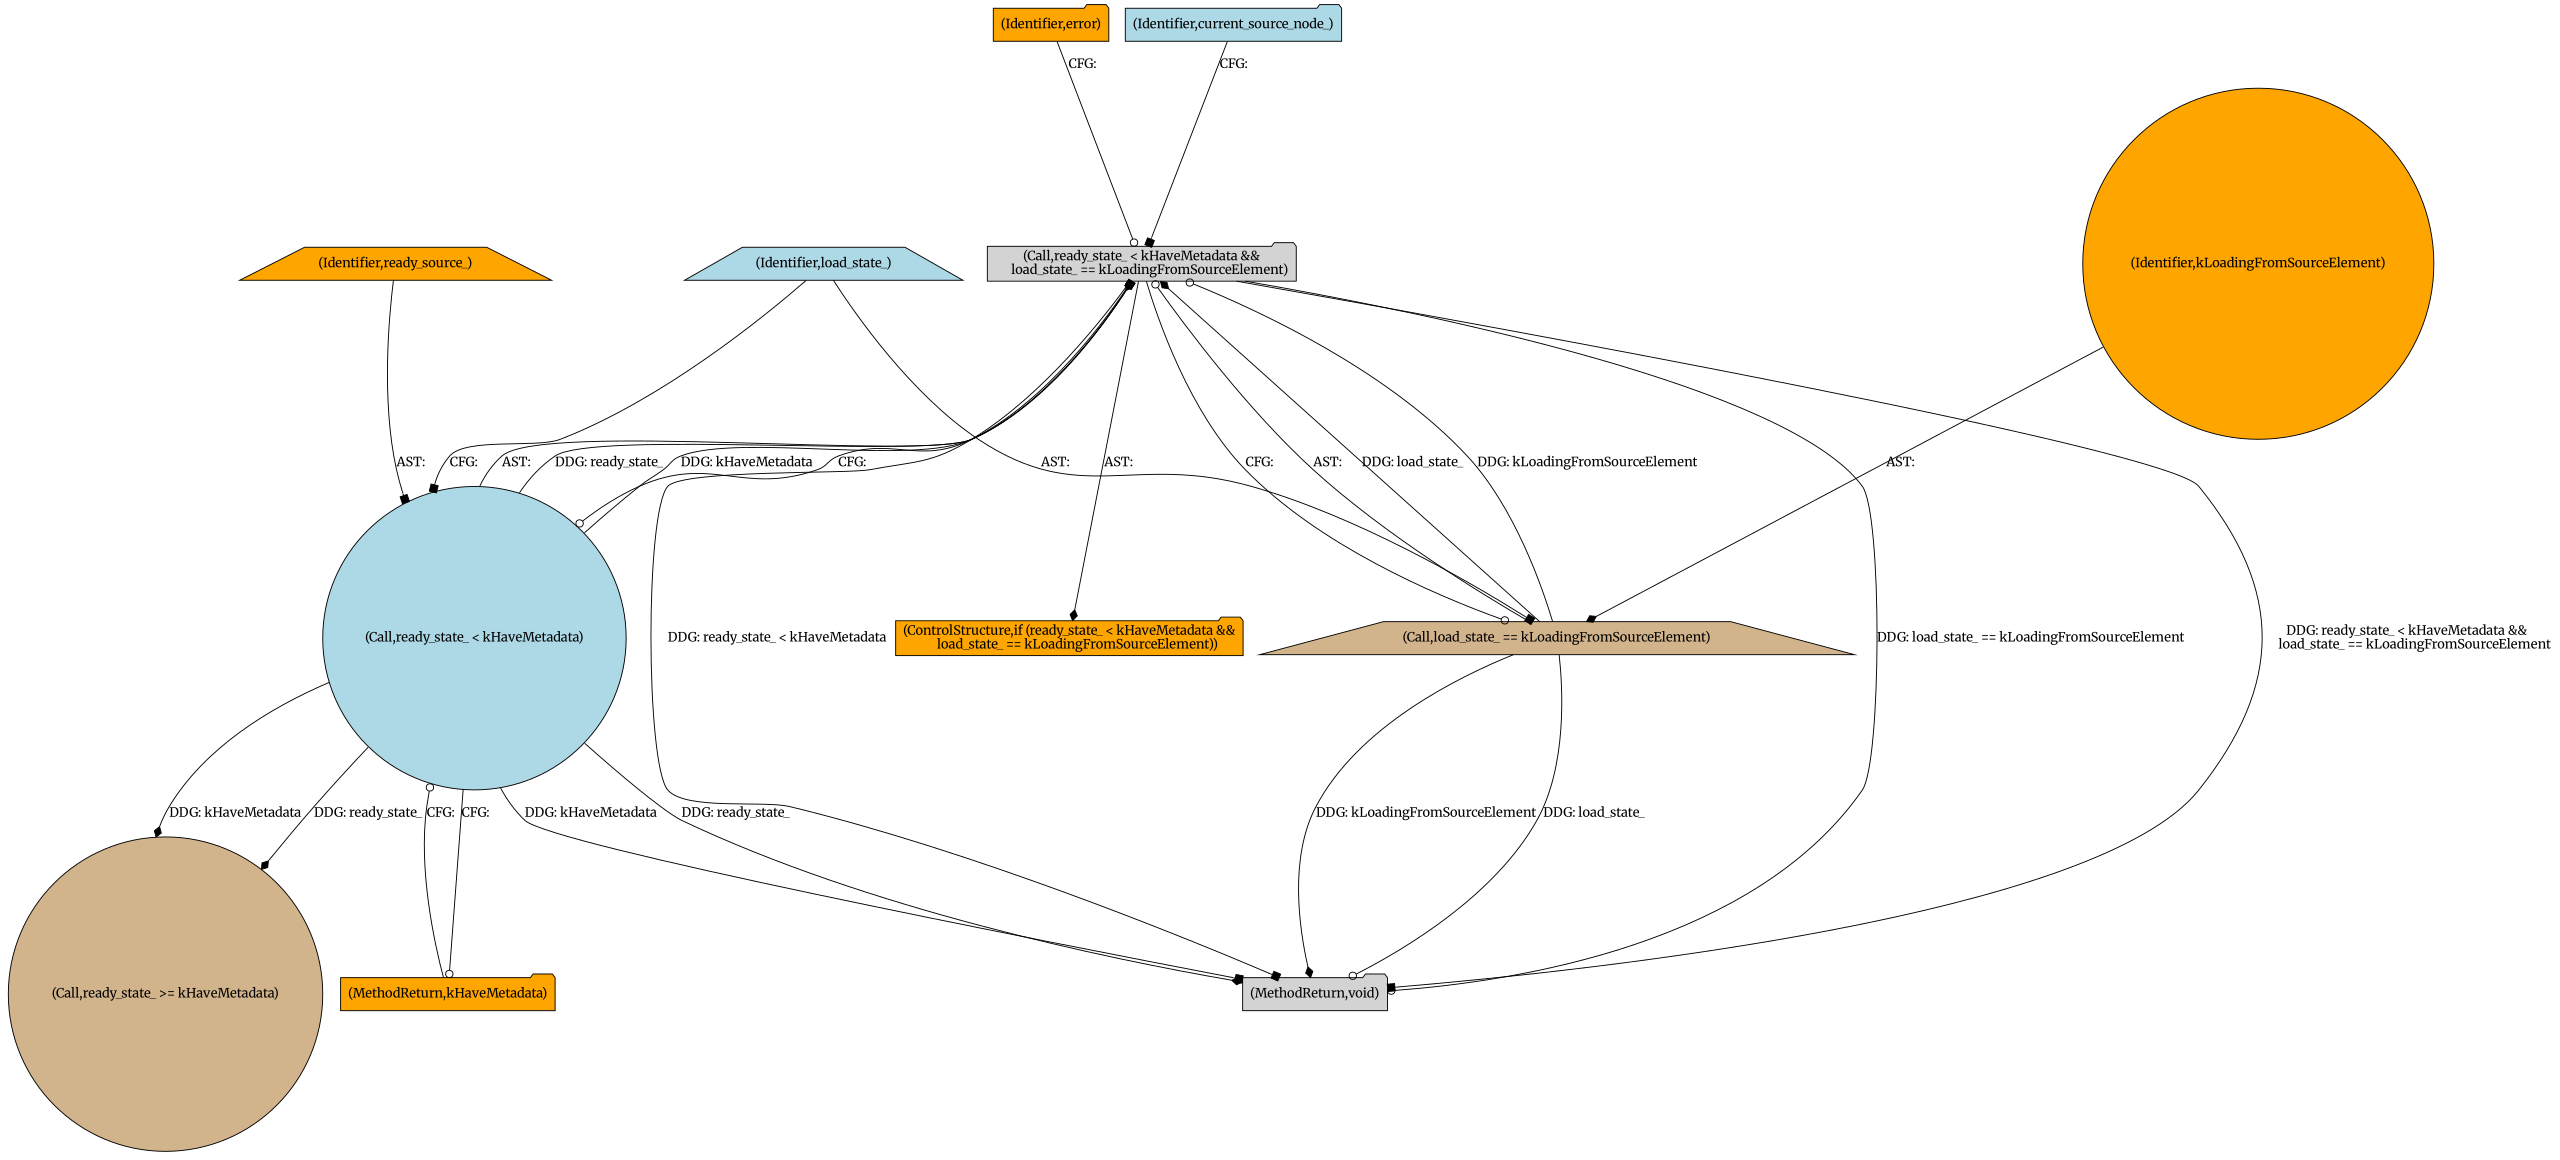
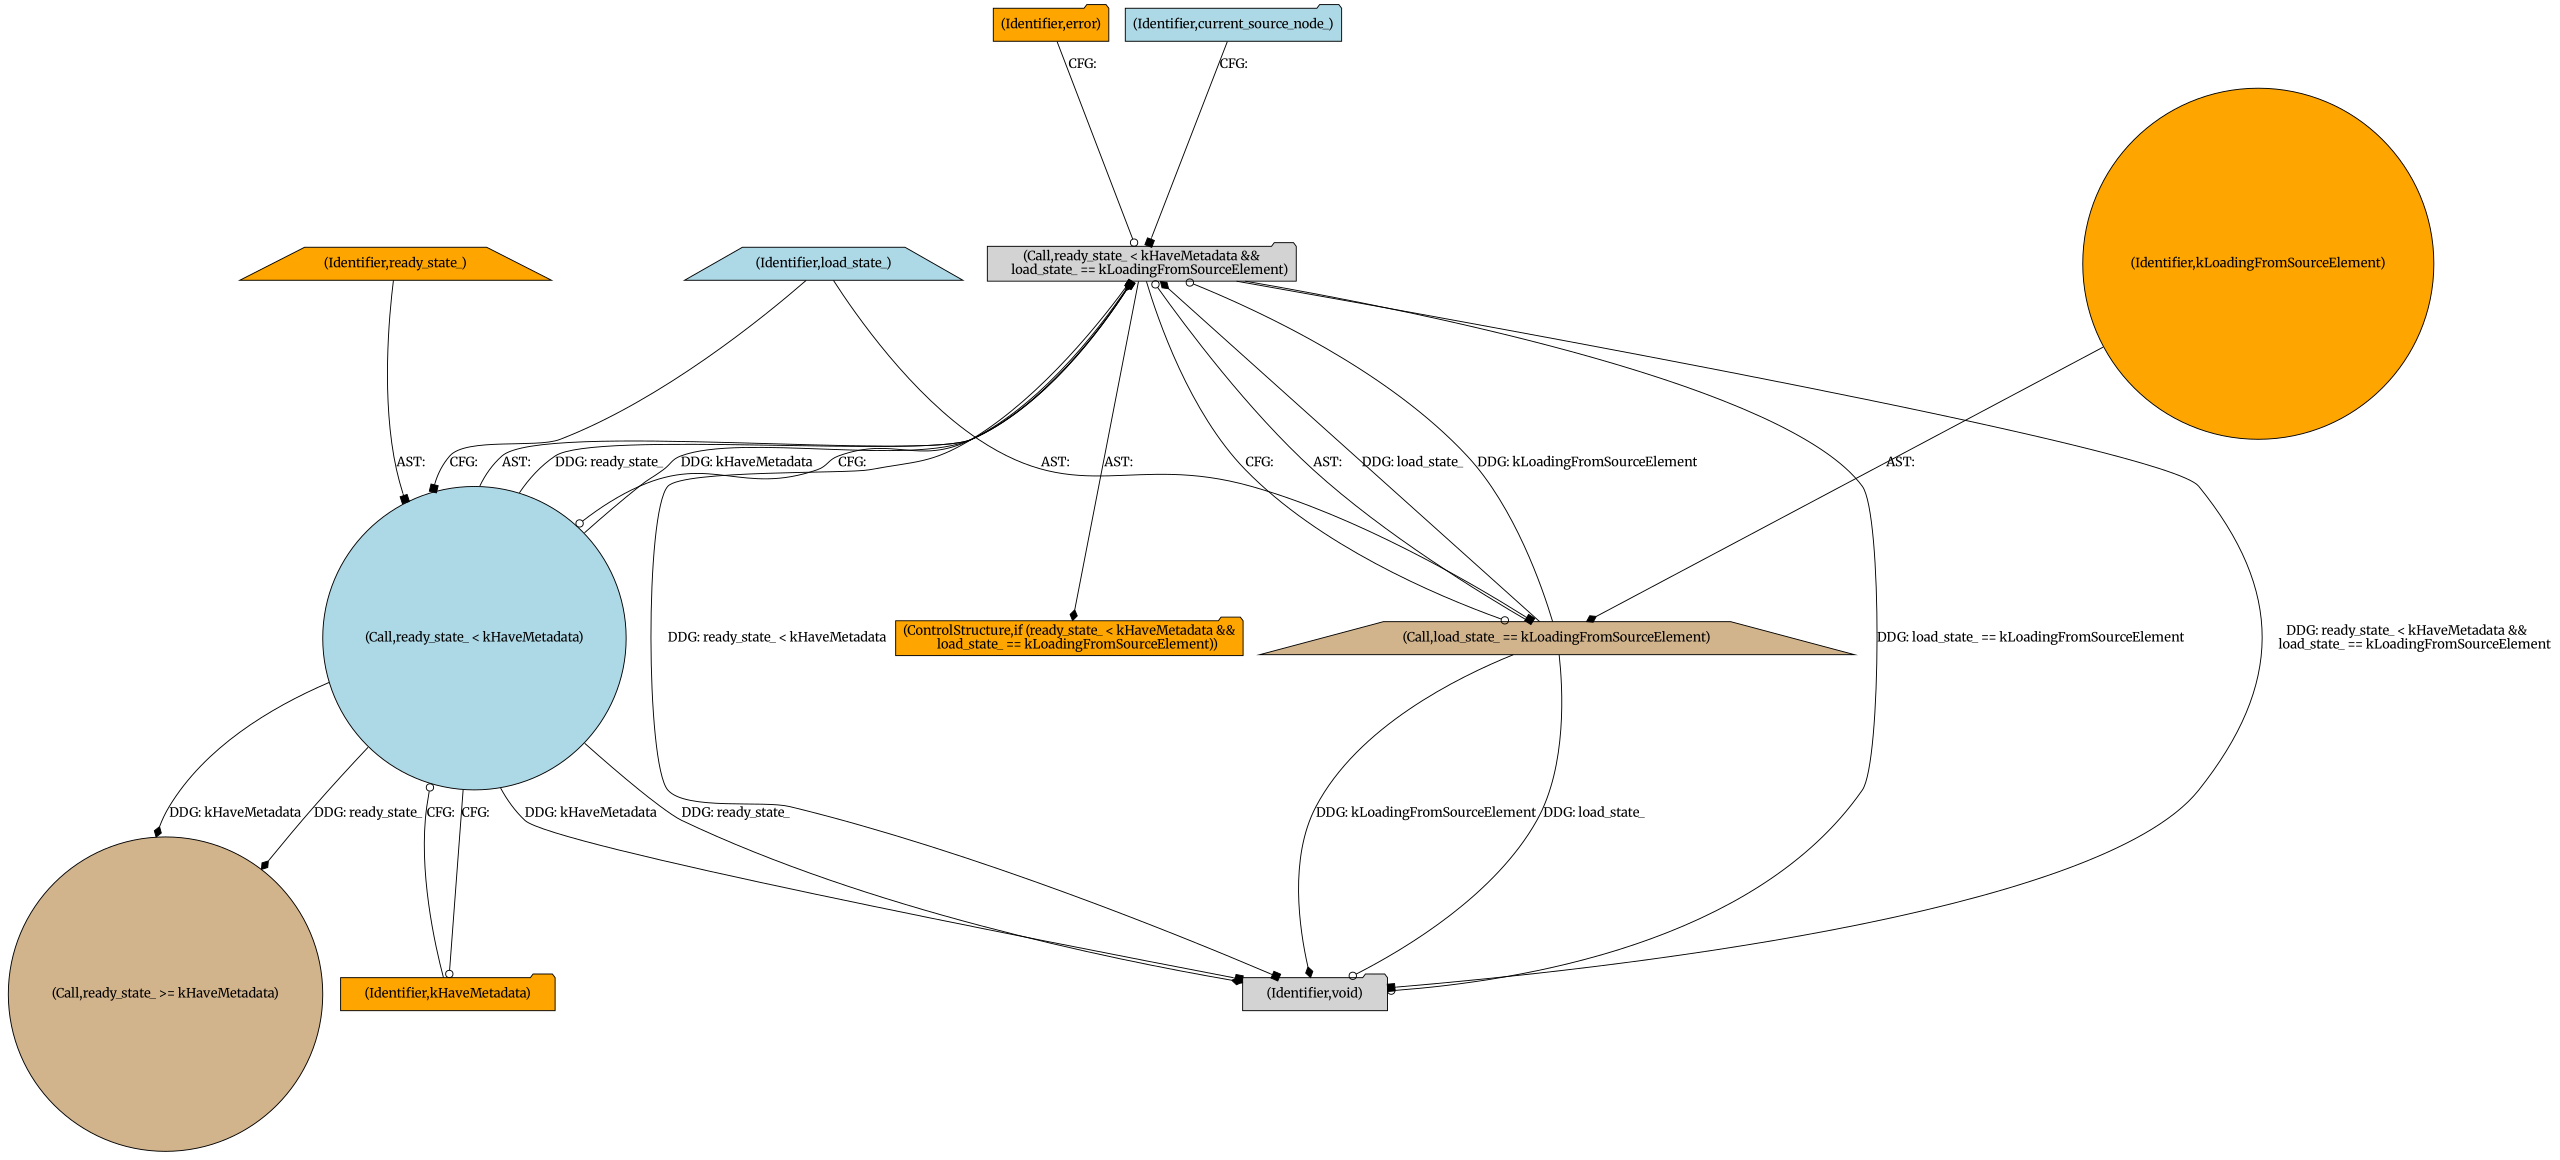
(396, 264) -> (396, 264)
(448, 994) -> (448, 994)
(1315, 994) -> (1315, 994)
